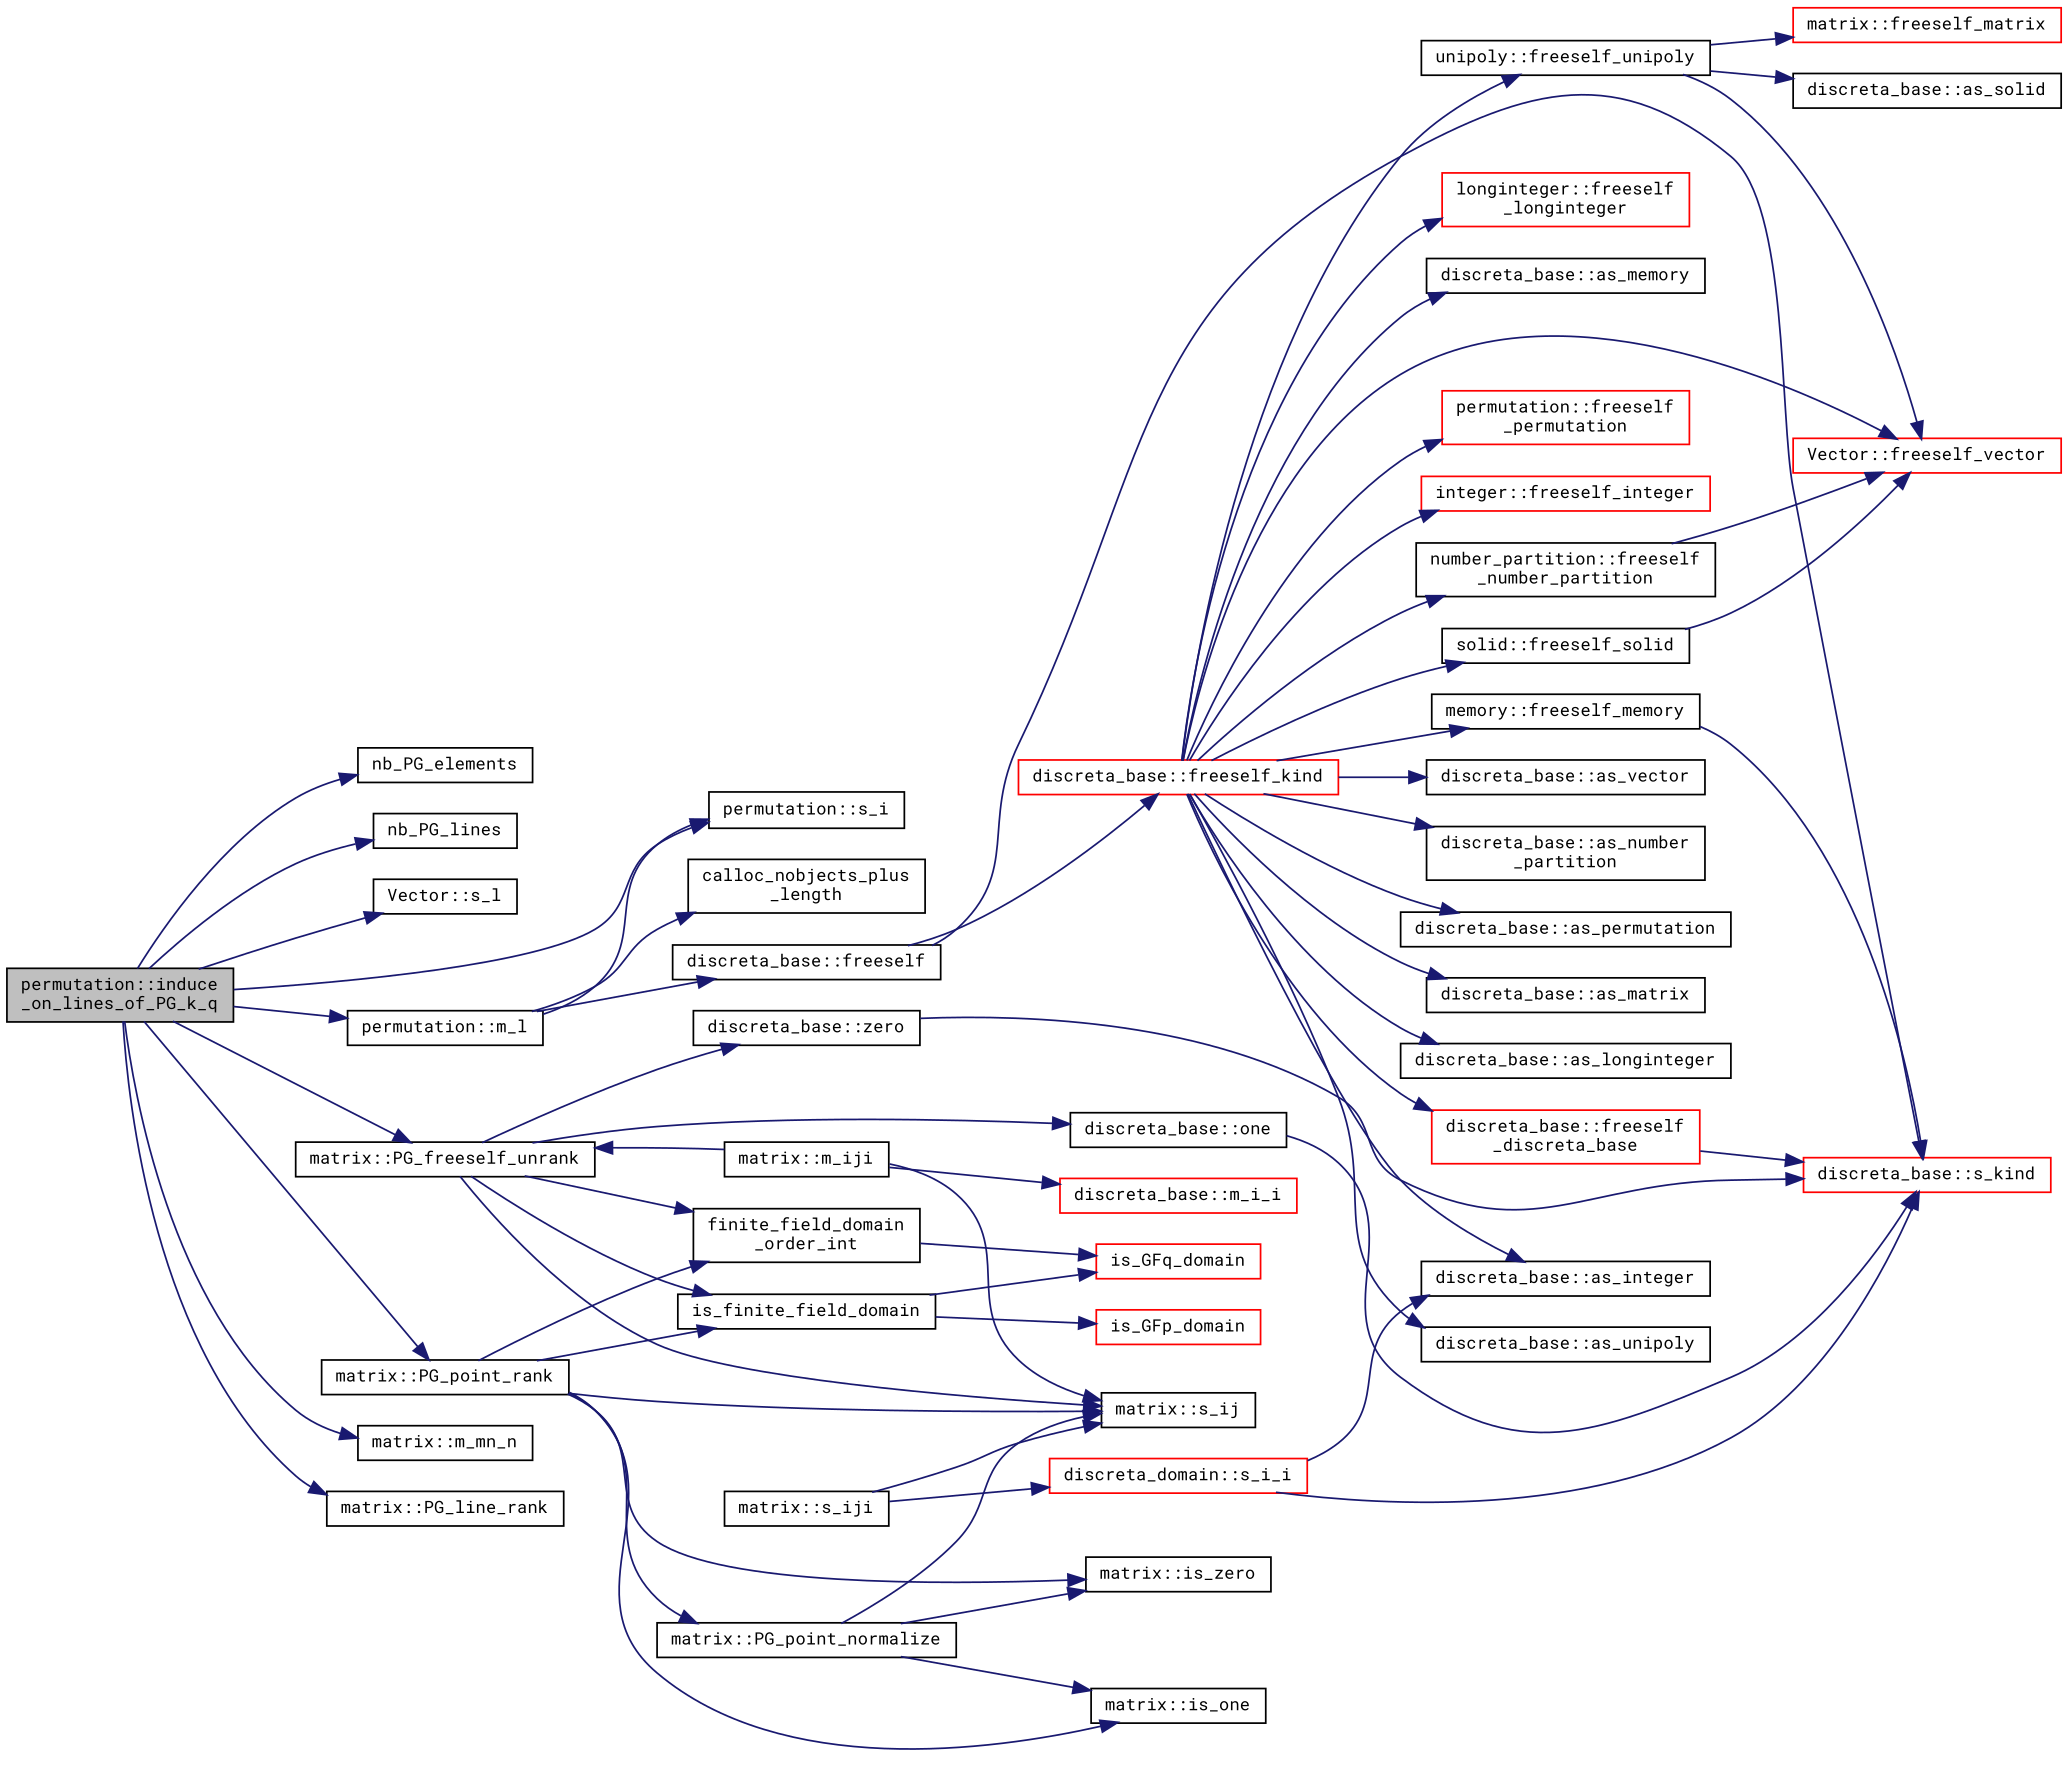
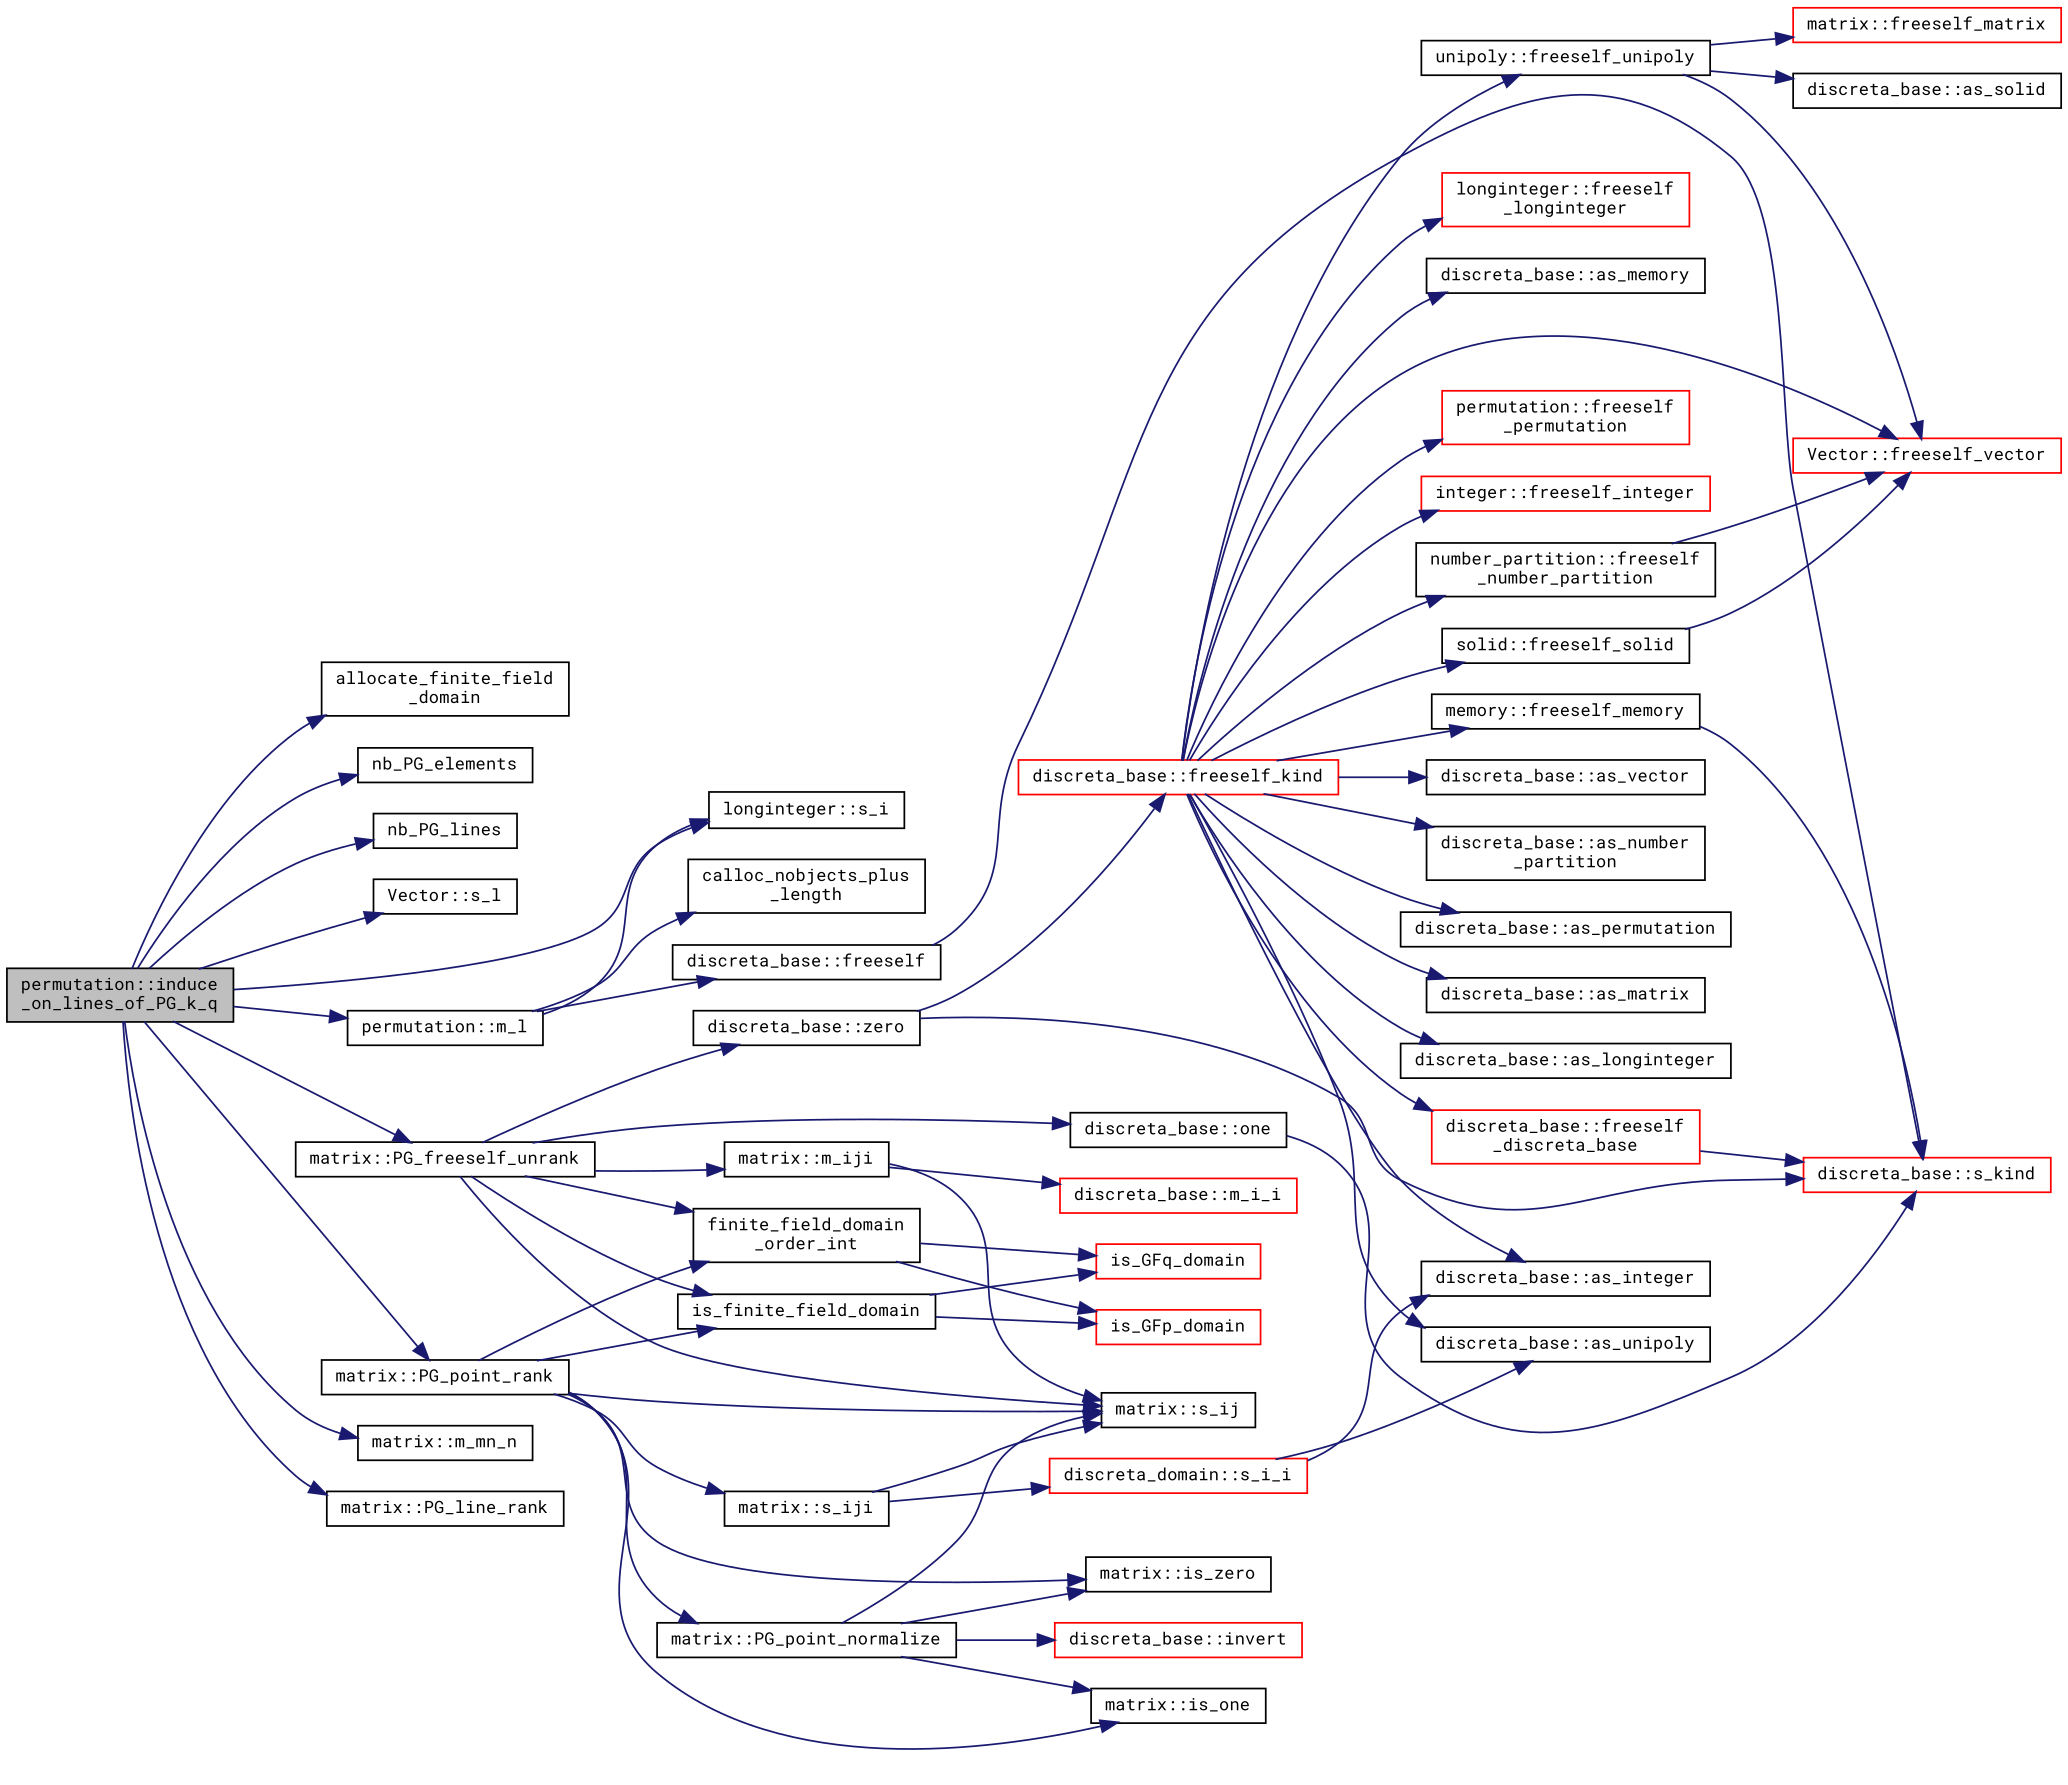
none -> (445, 689)
(807, 810) -> (807, 810)
(1033, 888) -> (1049, 926)
(669, 1148) -> (651, 1171)
none -> (960, 1279)
none -> (629, 1442)
(1653, 1470) -> (1398, 1421)
none -> (1178, 1640)
